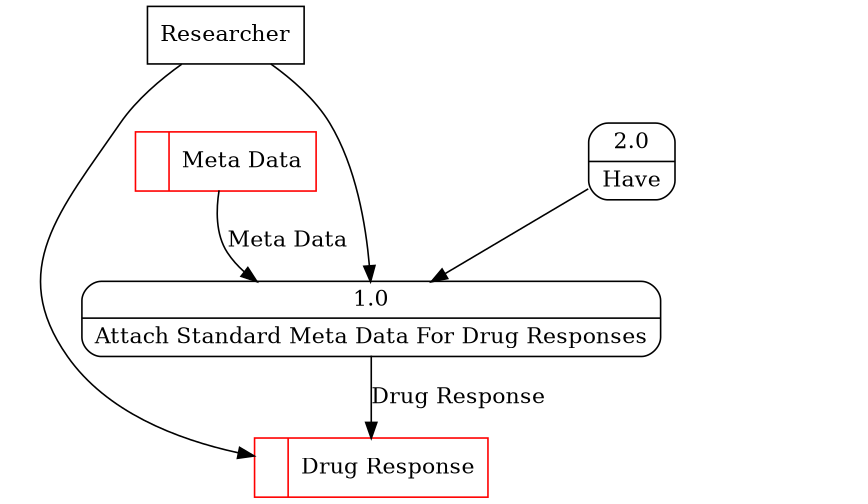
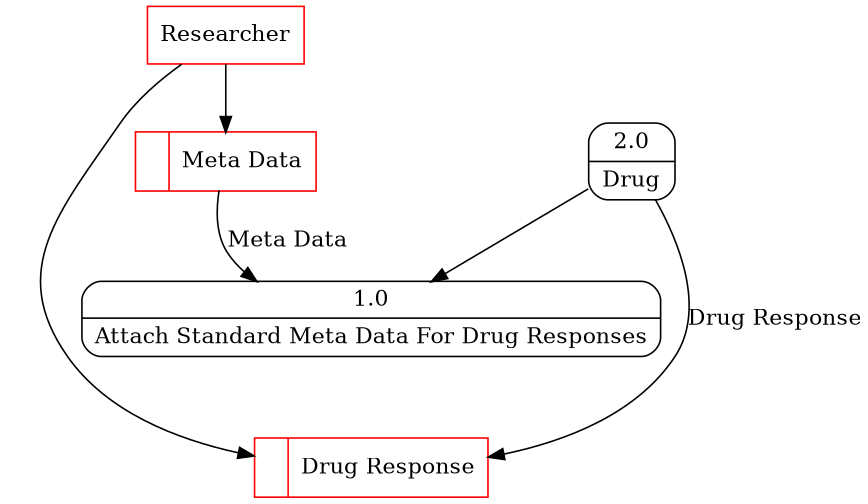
(226, 35) -> (226, 35)
(344, 152) -> (226, 90)
(632, 180) -> (632, 180)
(371, 389) -> (664, 371)
